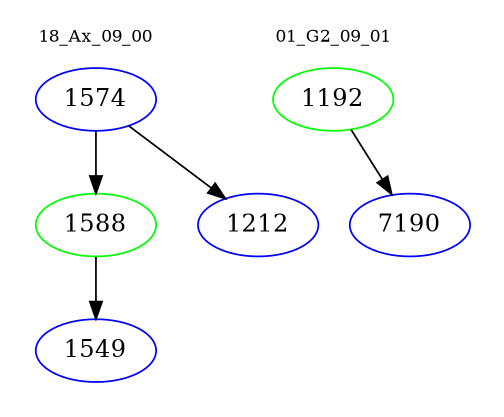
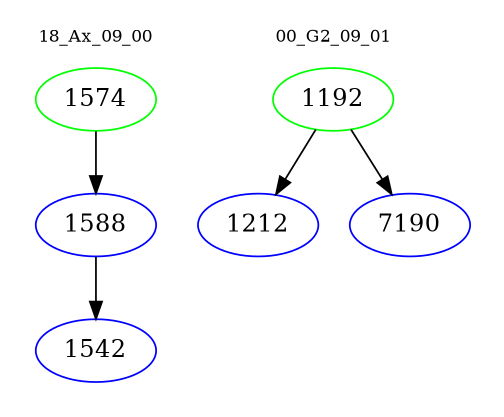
(334, 38) -> (334, 38)
(96, 99) -> (96, 99)
(160, 149) -> (301, 154)
(96, 225) -> (96, 225)
(96, 351) -> (96, 351)
